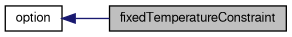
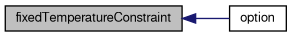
(92, 18) -> (213, 18)
